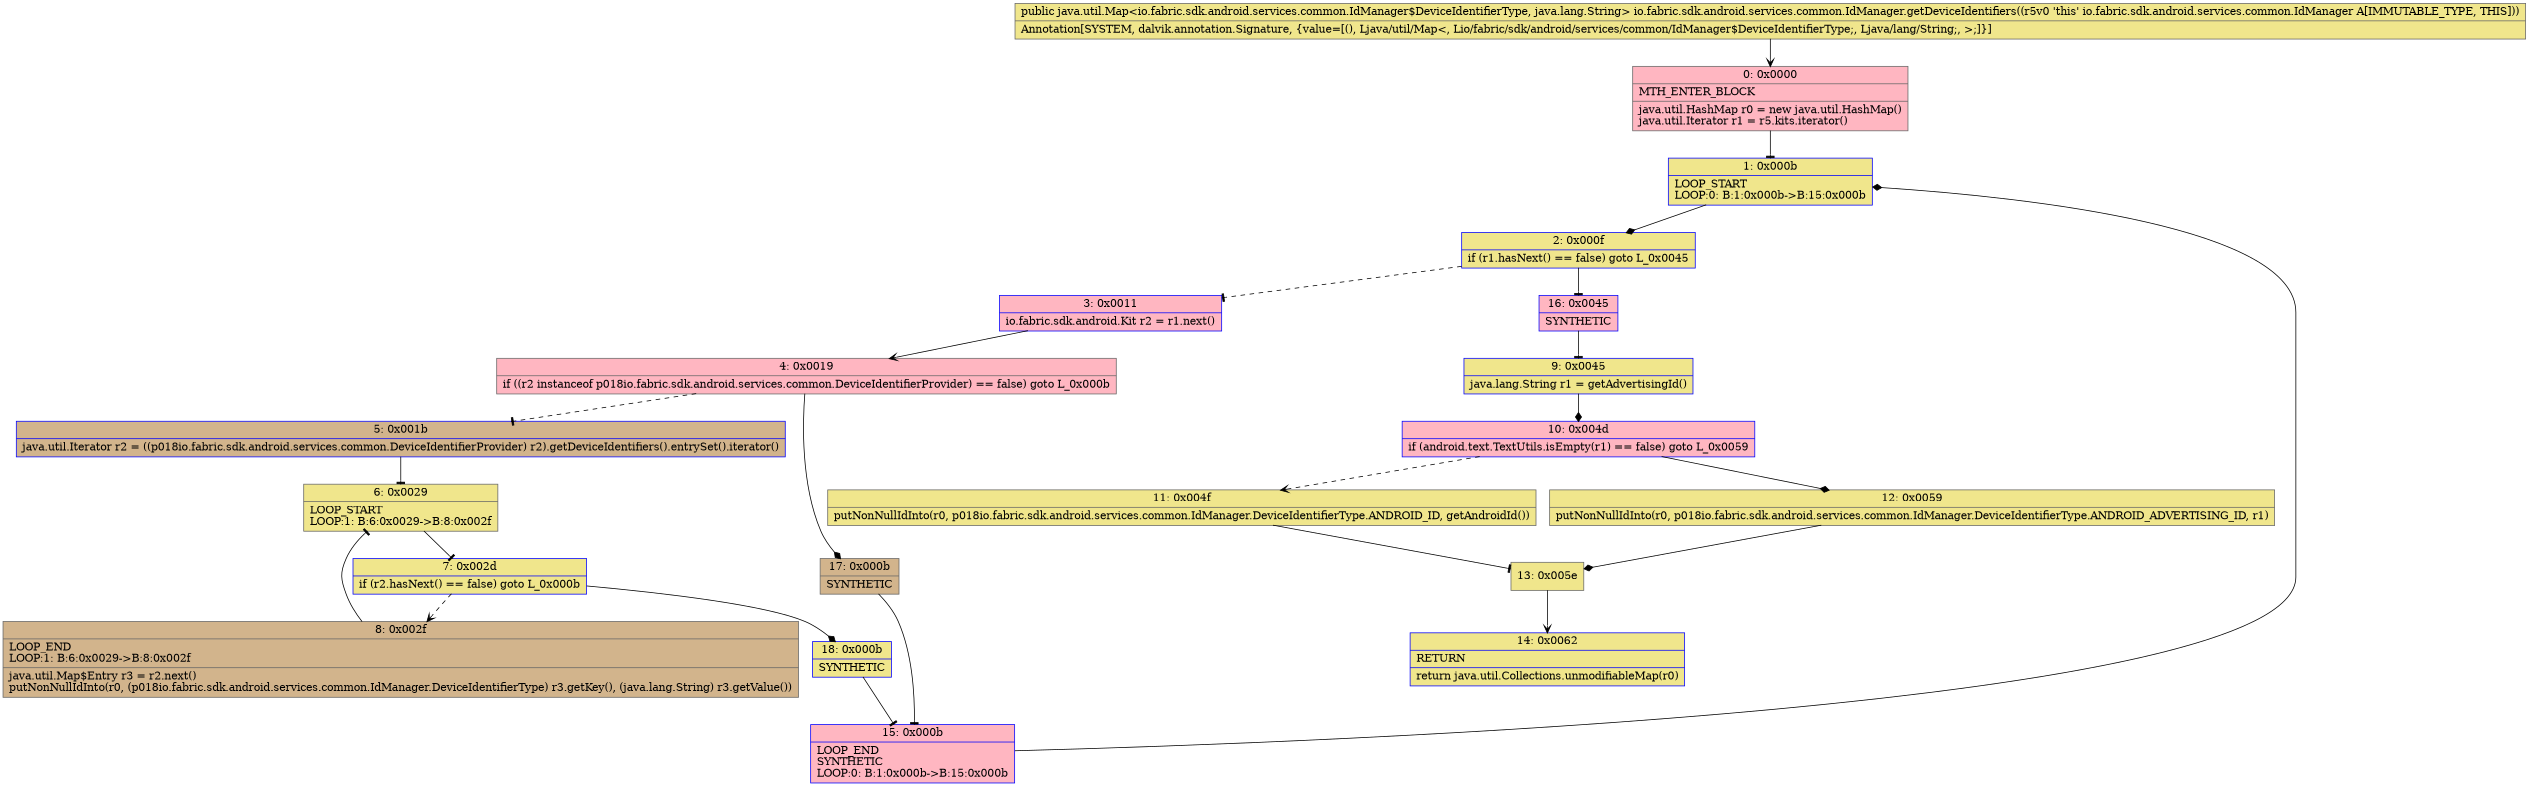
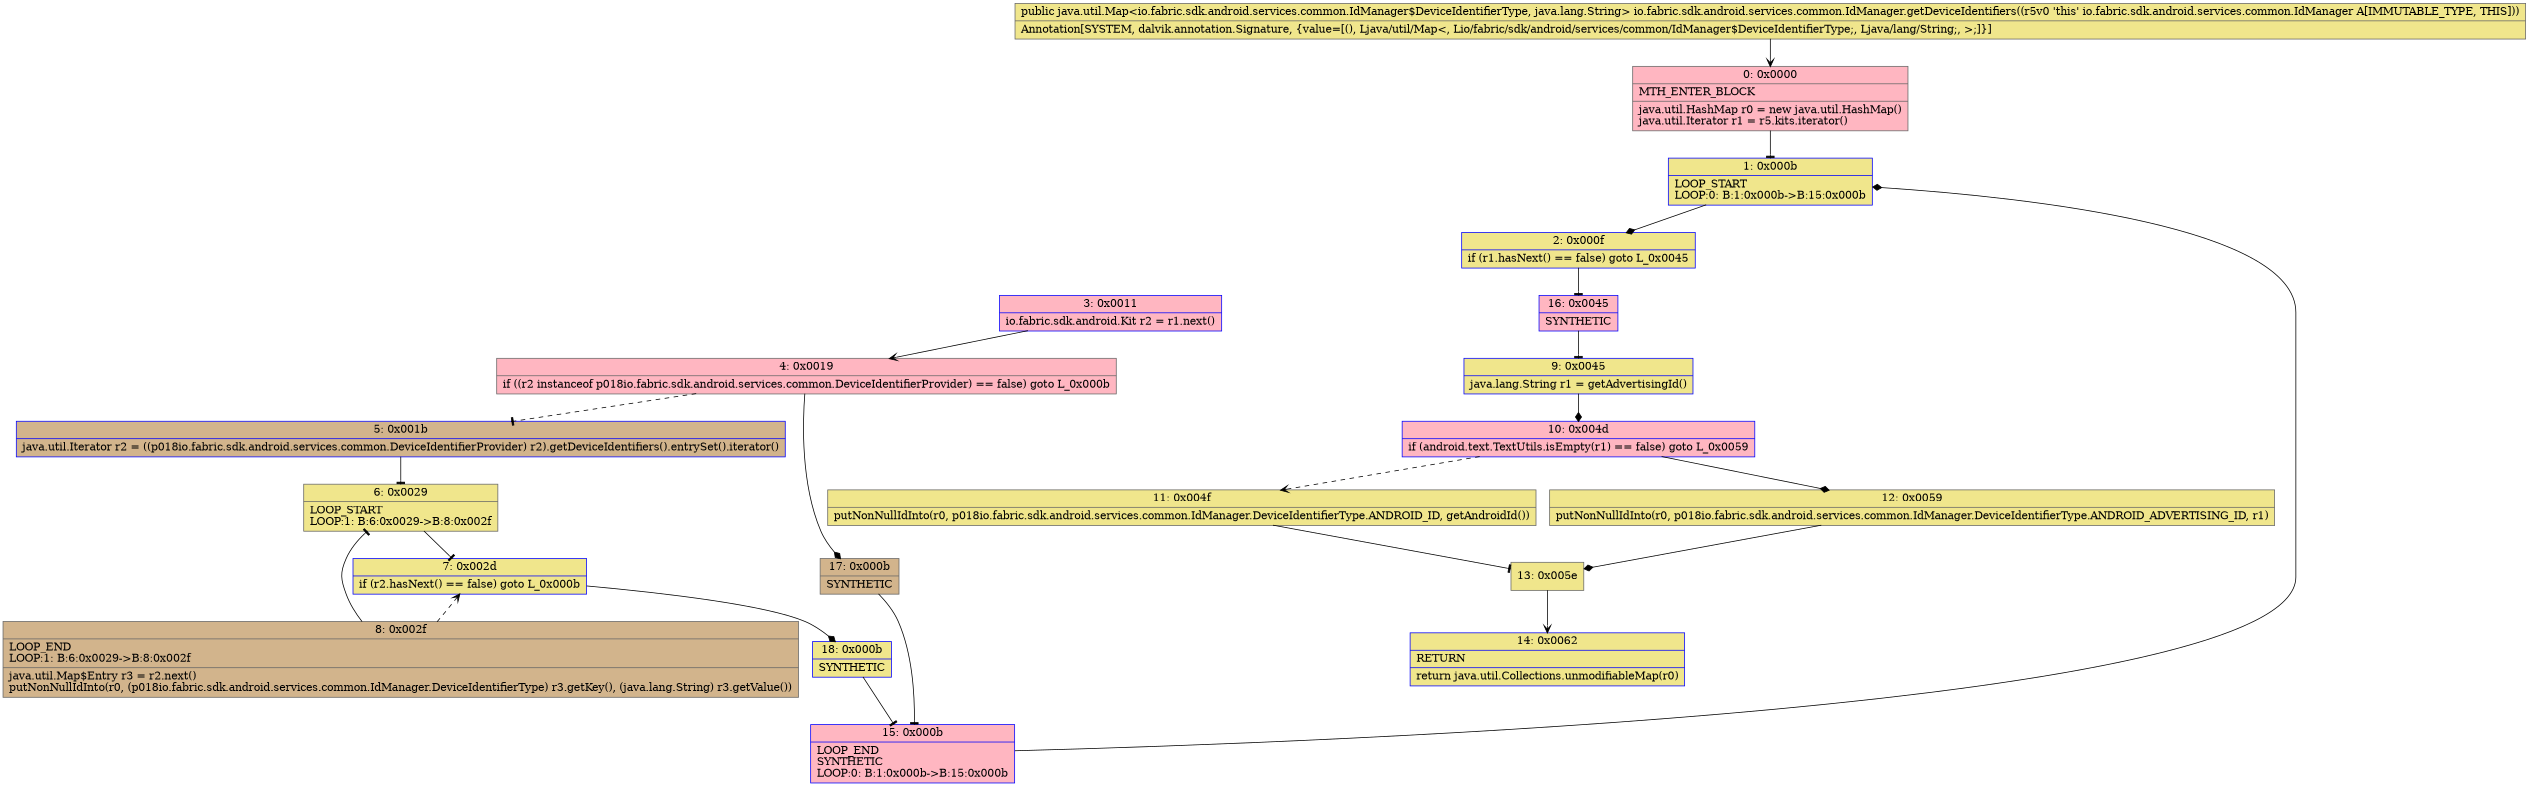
(1344, 282) -> none
(442, 605) -> (446, 611)
